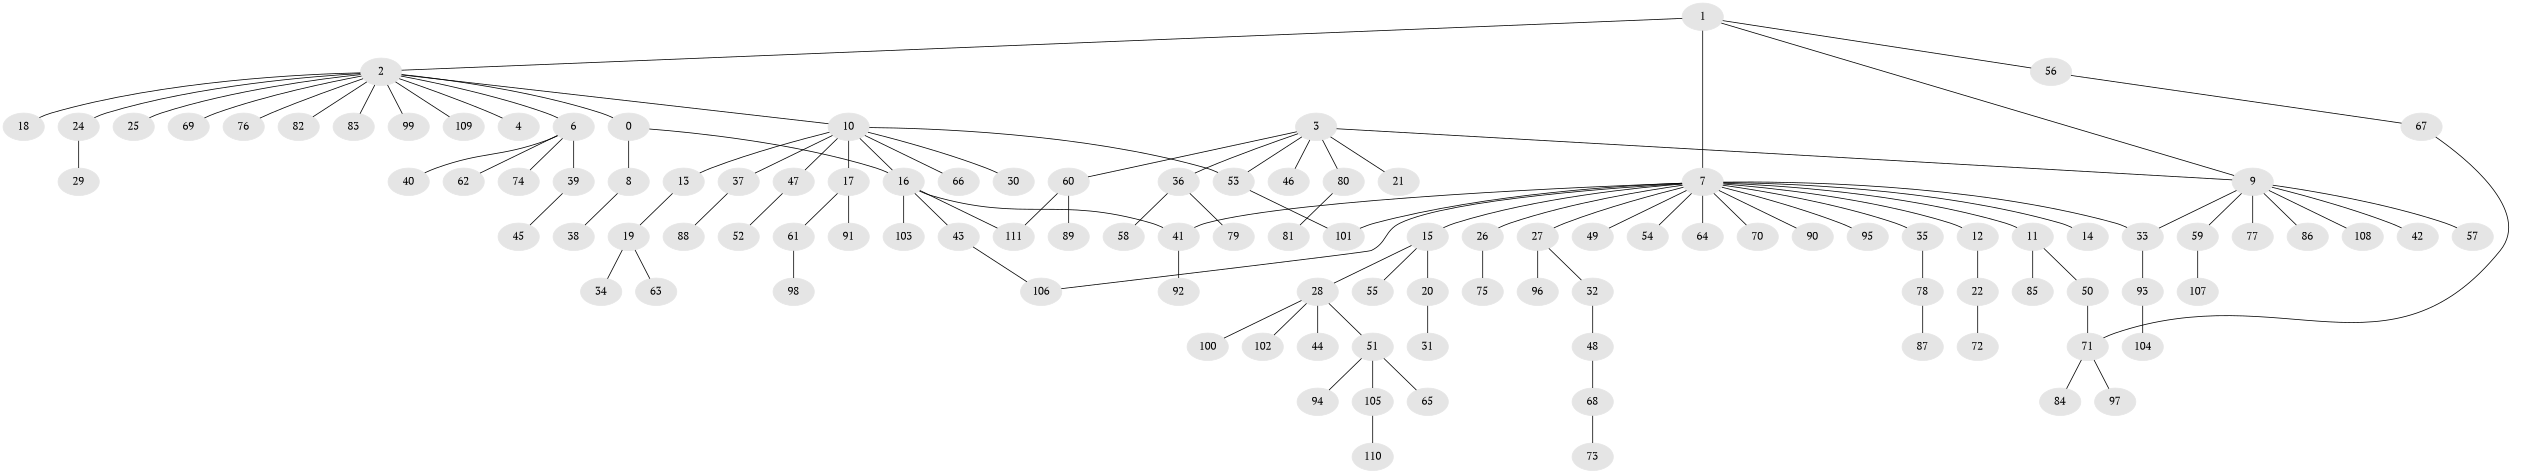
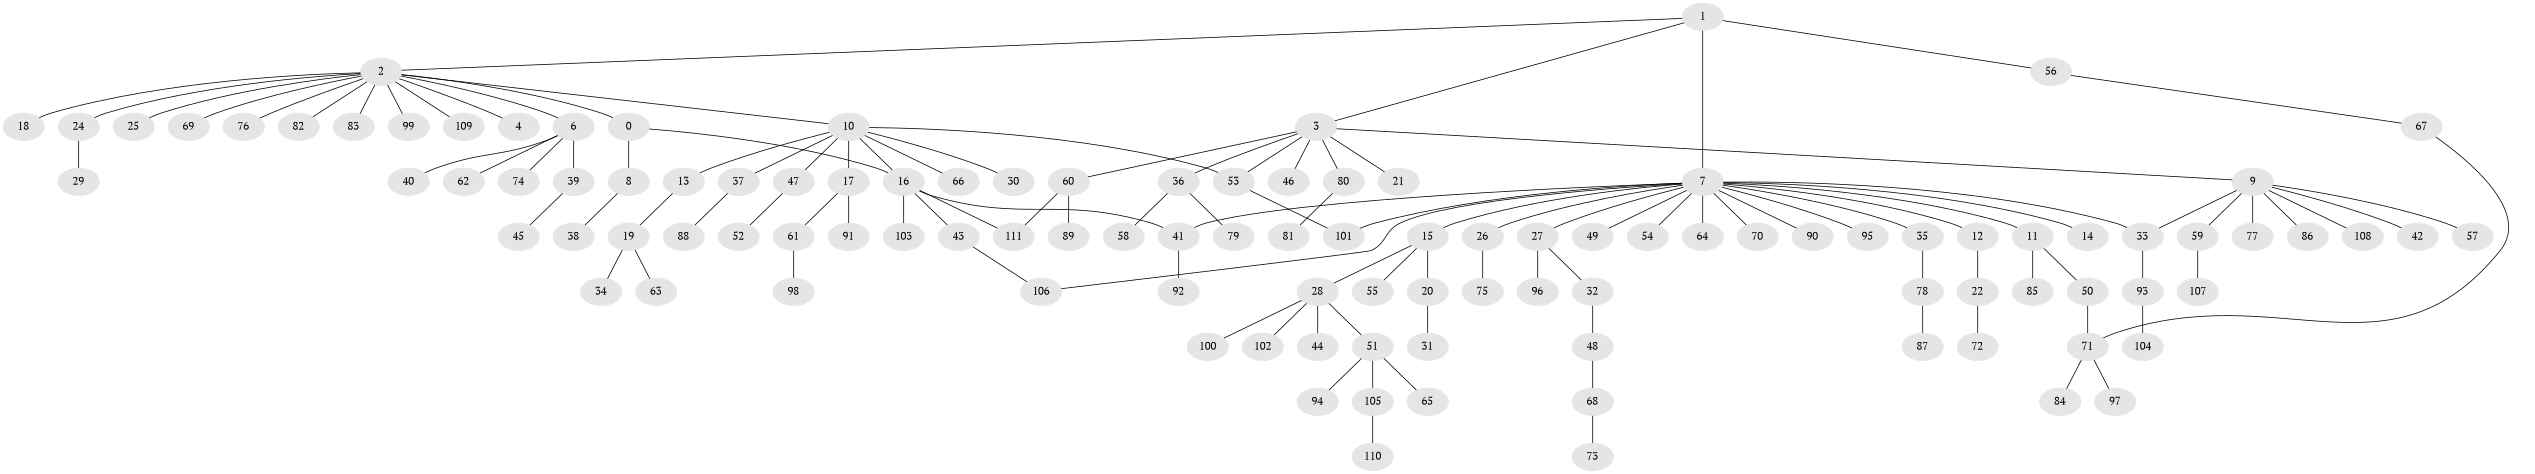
(1978, 99) -> (1509, 72)
